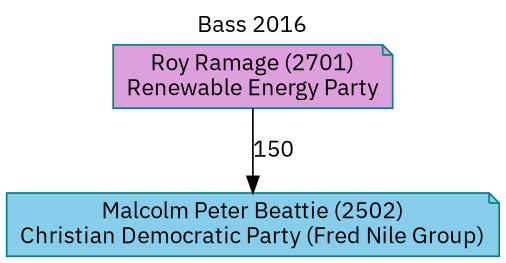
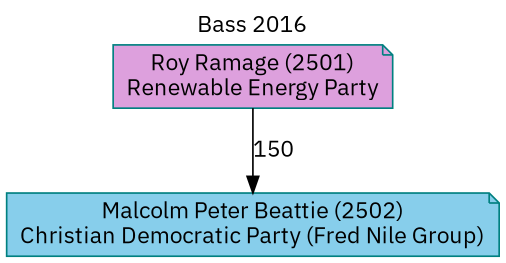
(253, 77) -> (253, 77)
